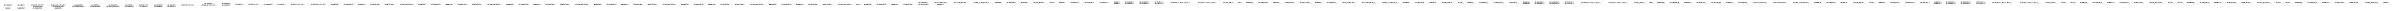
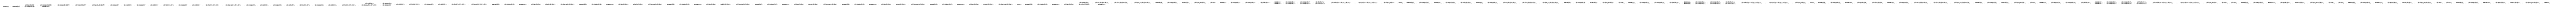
none -> (168, 5)
